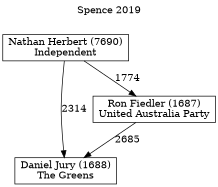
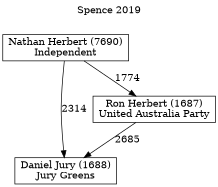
(154, 109) -> (154, 109)
(66, 171) -> (66, 171)
